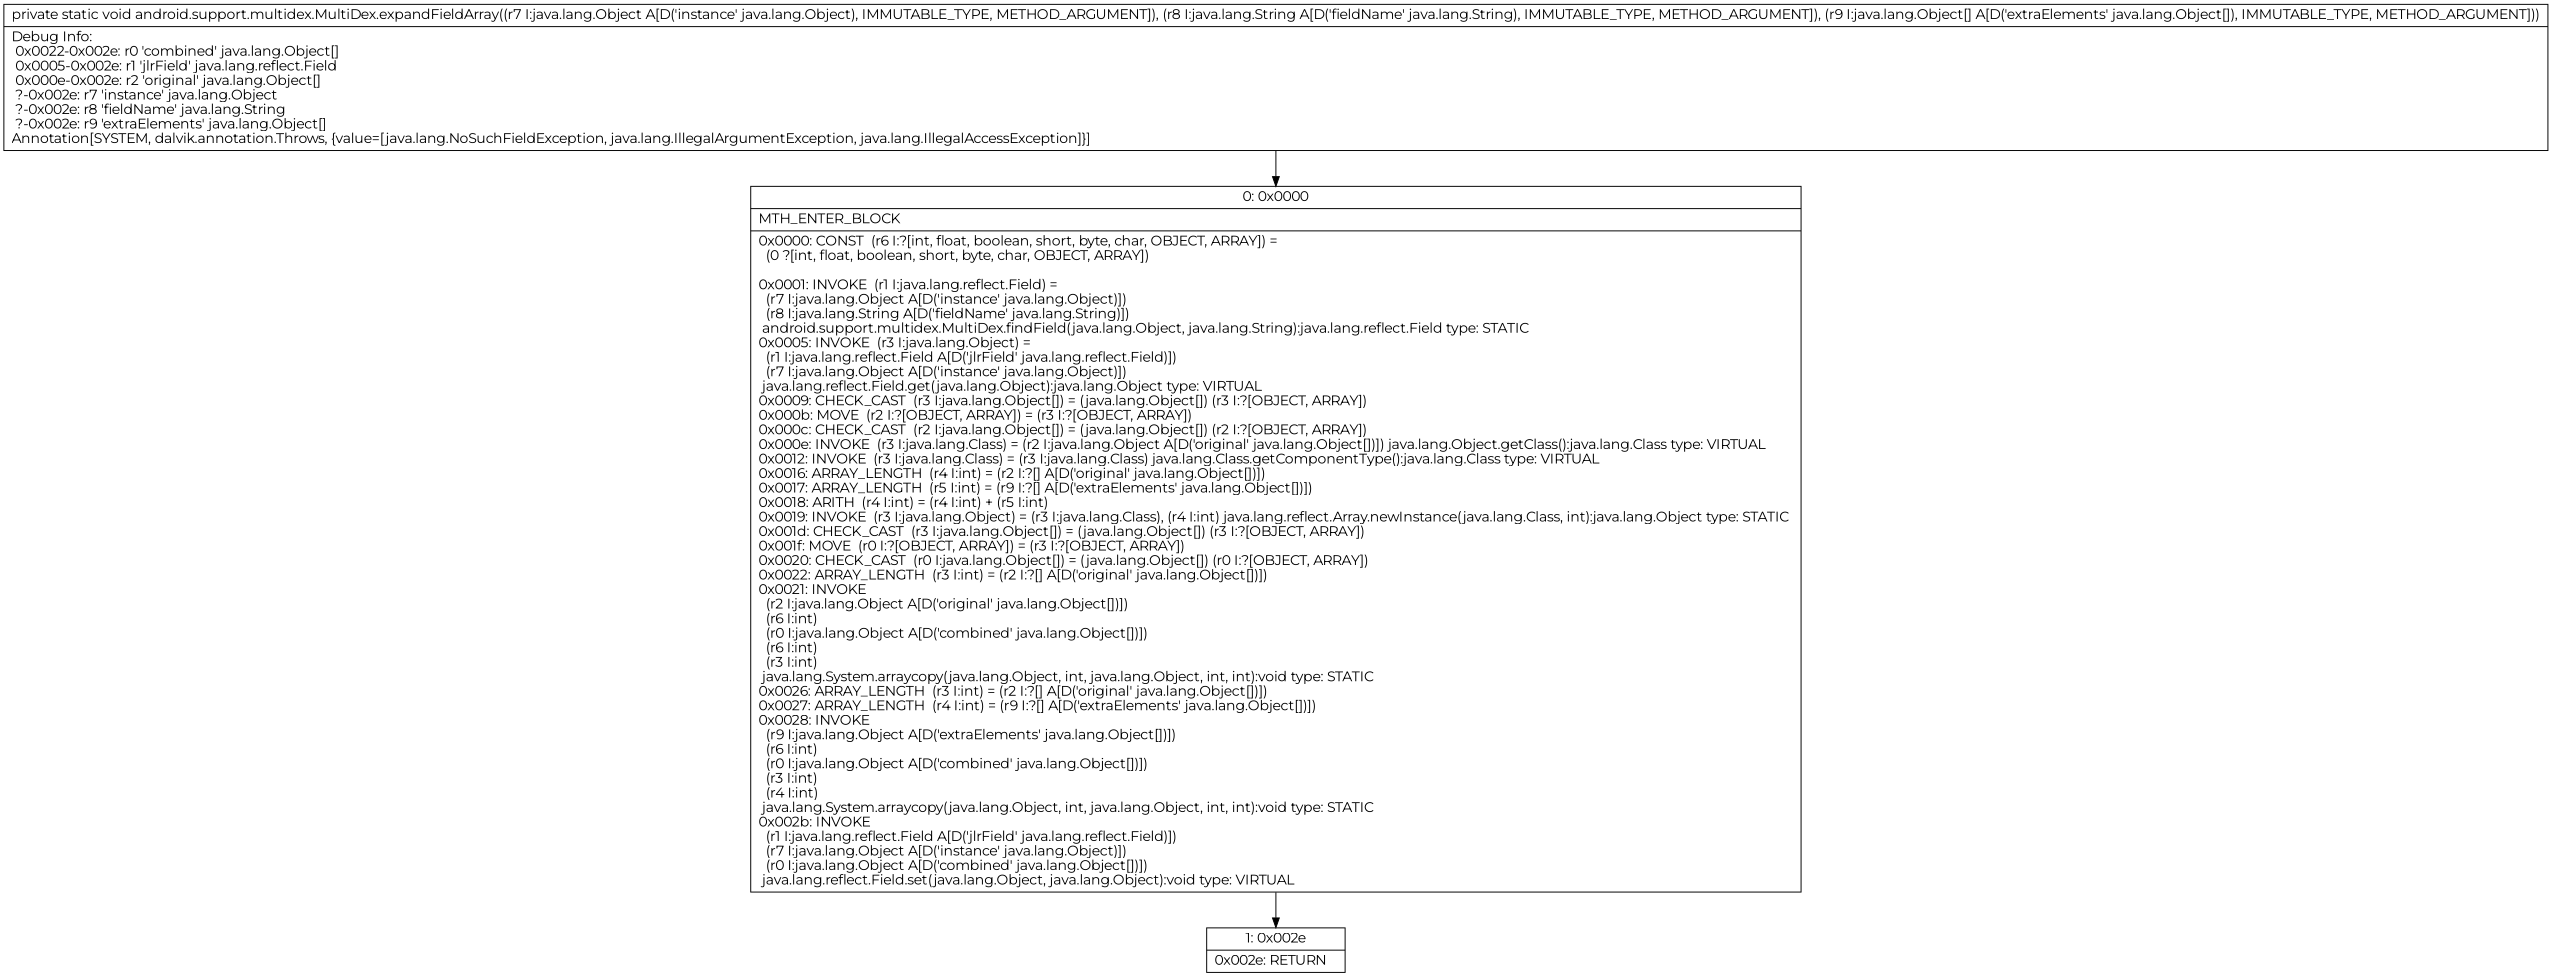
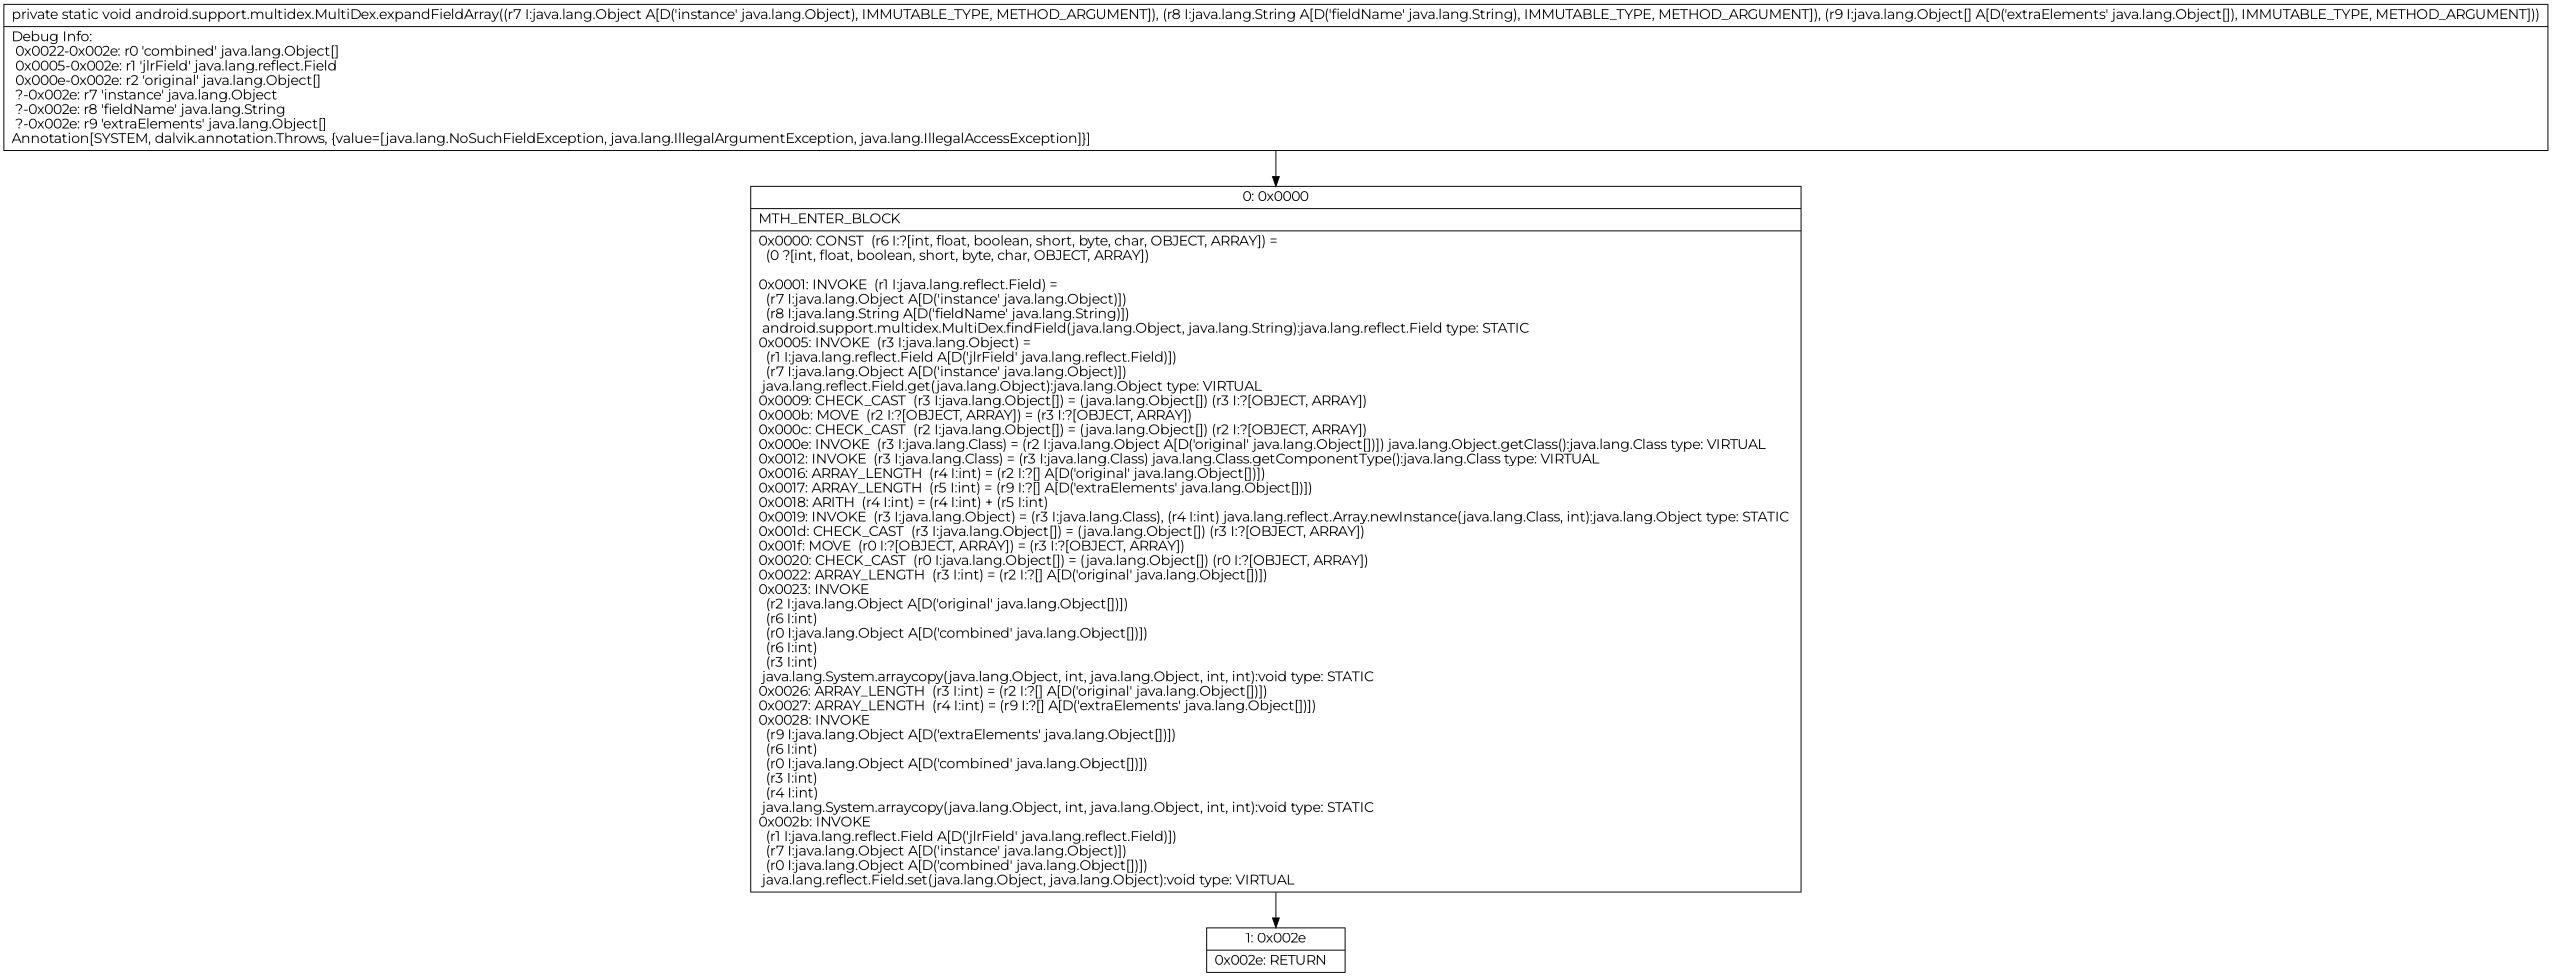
(816, 590) -> (818, 590)
